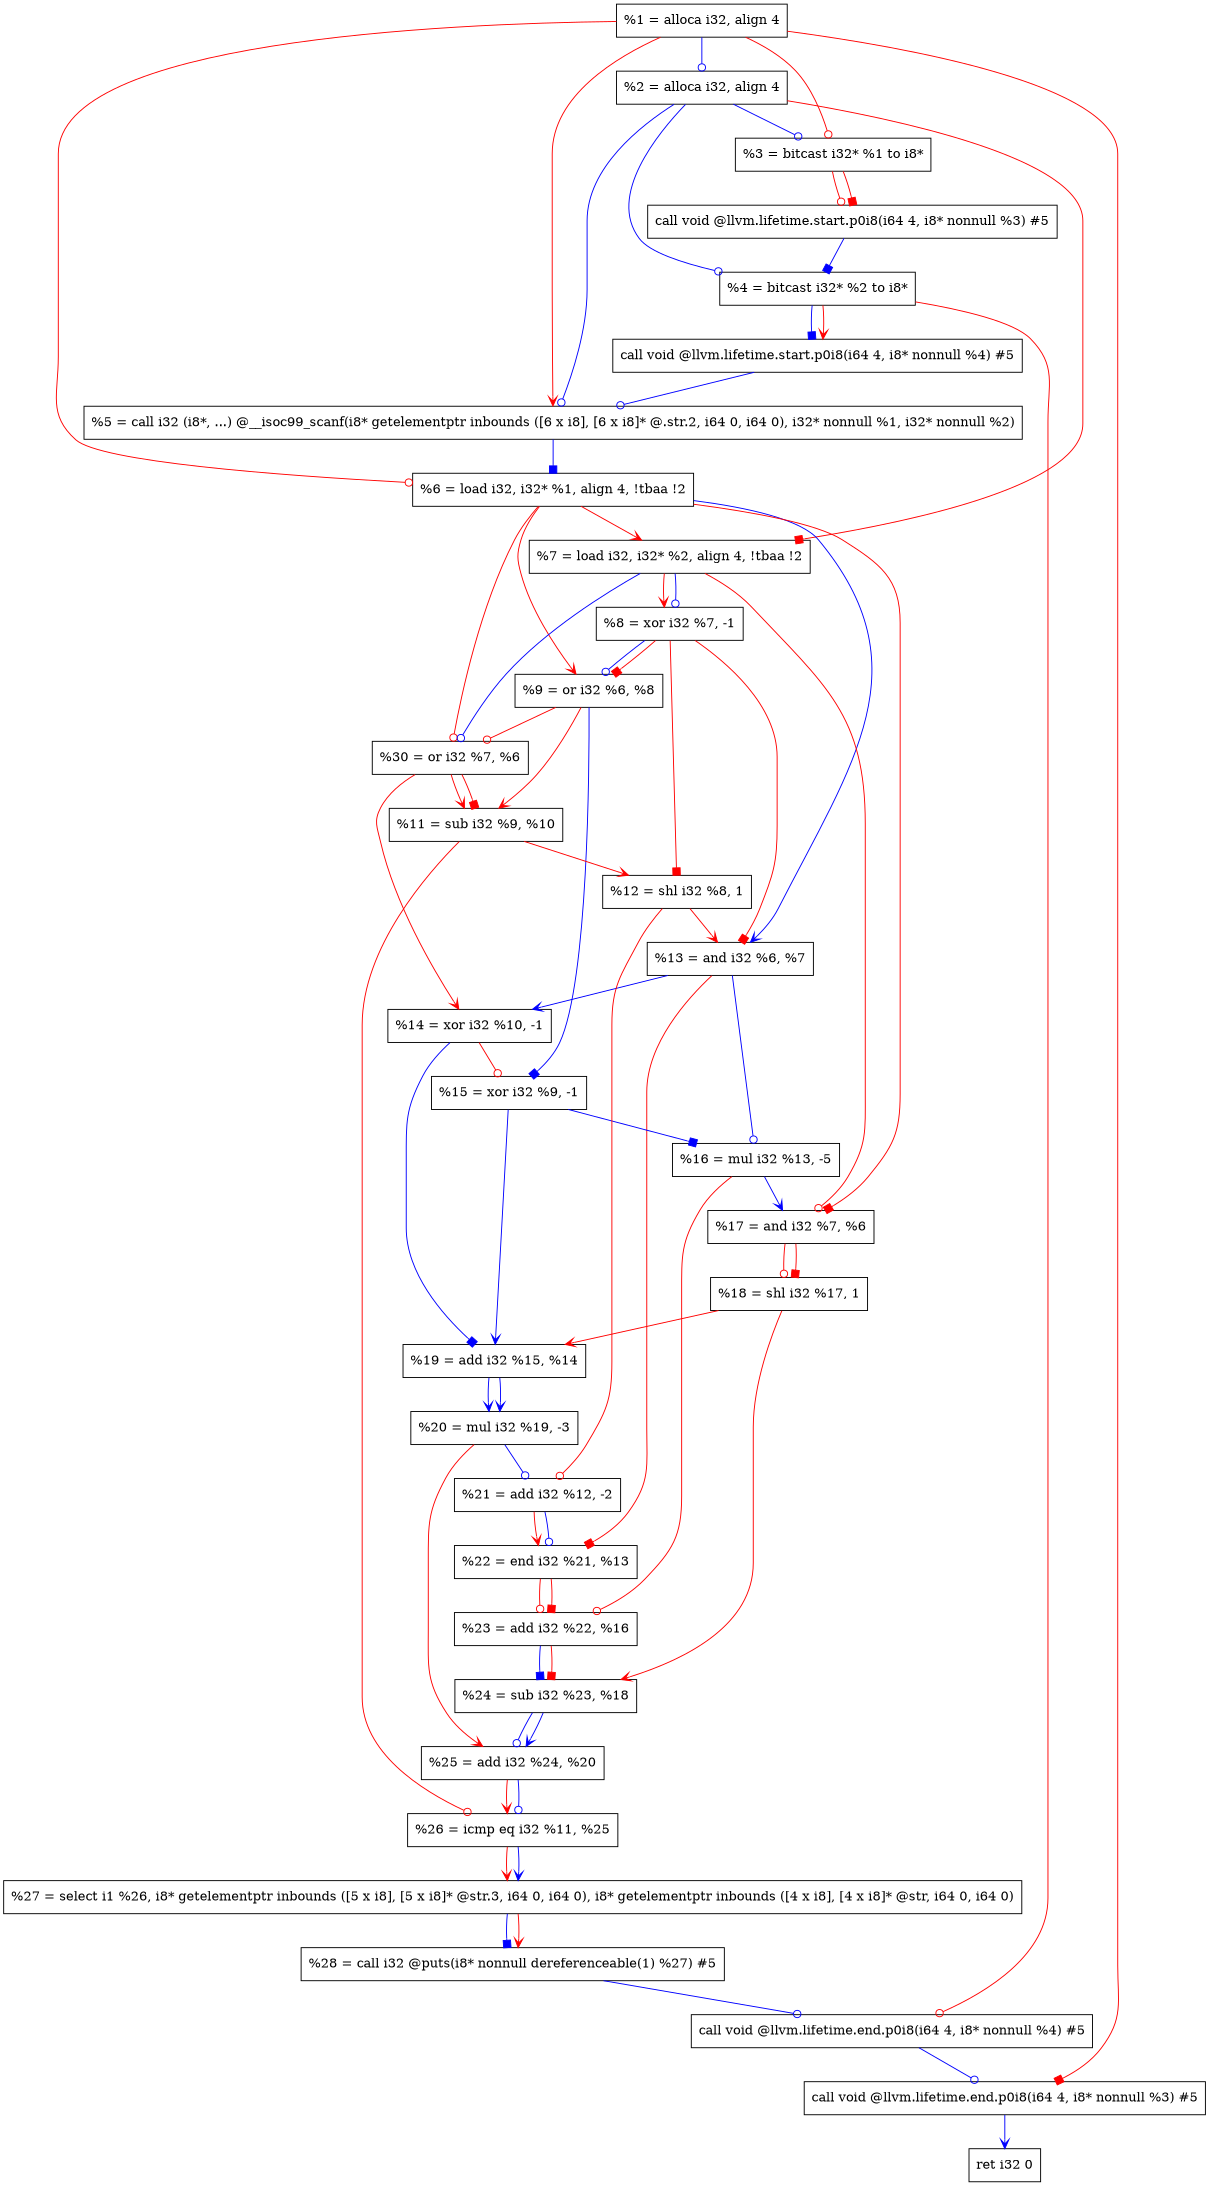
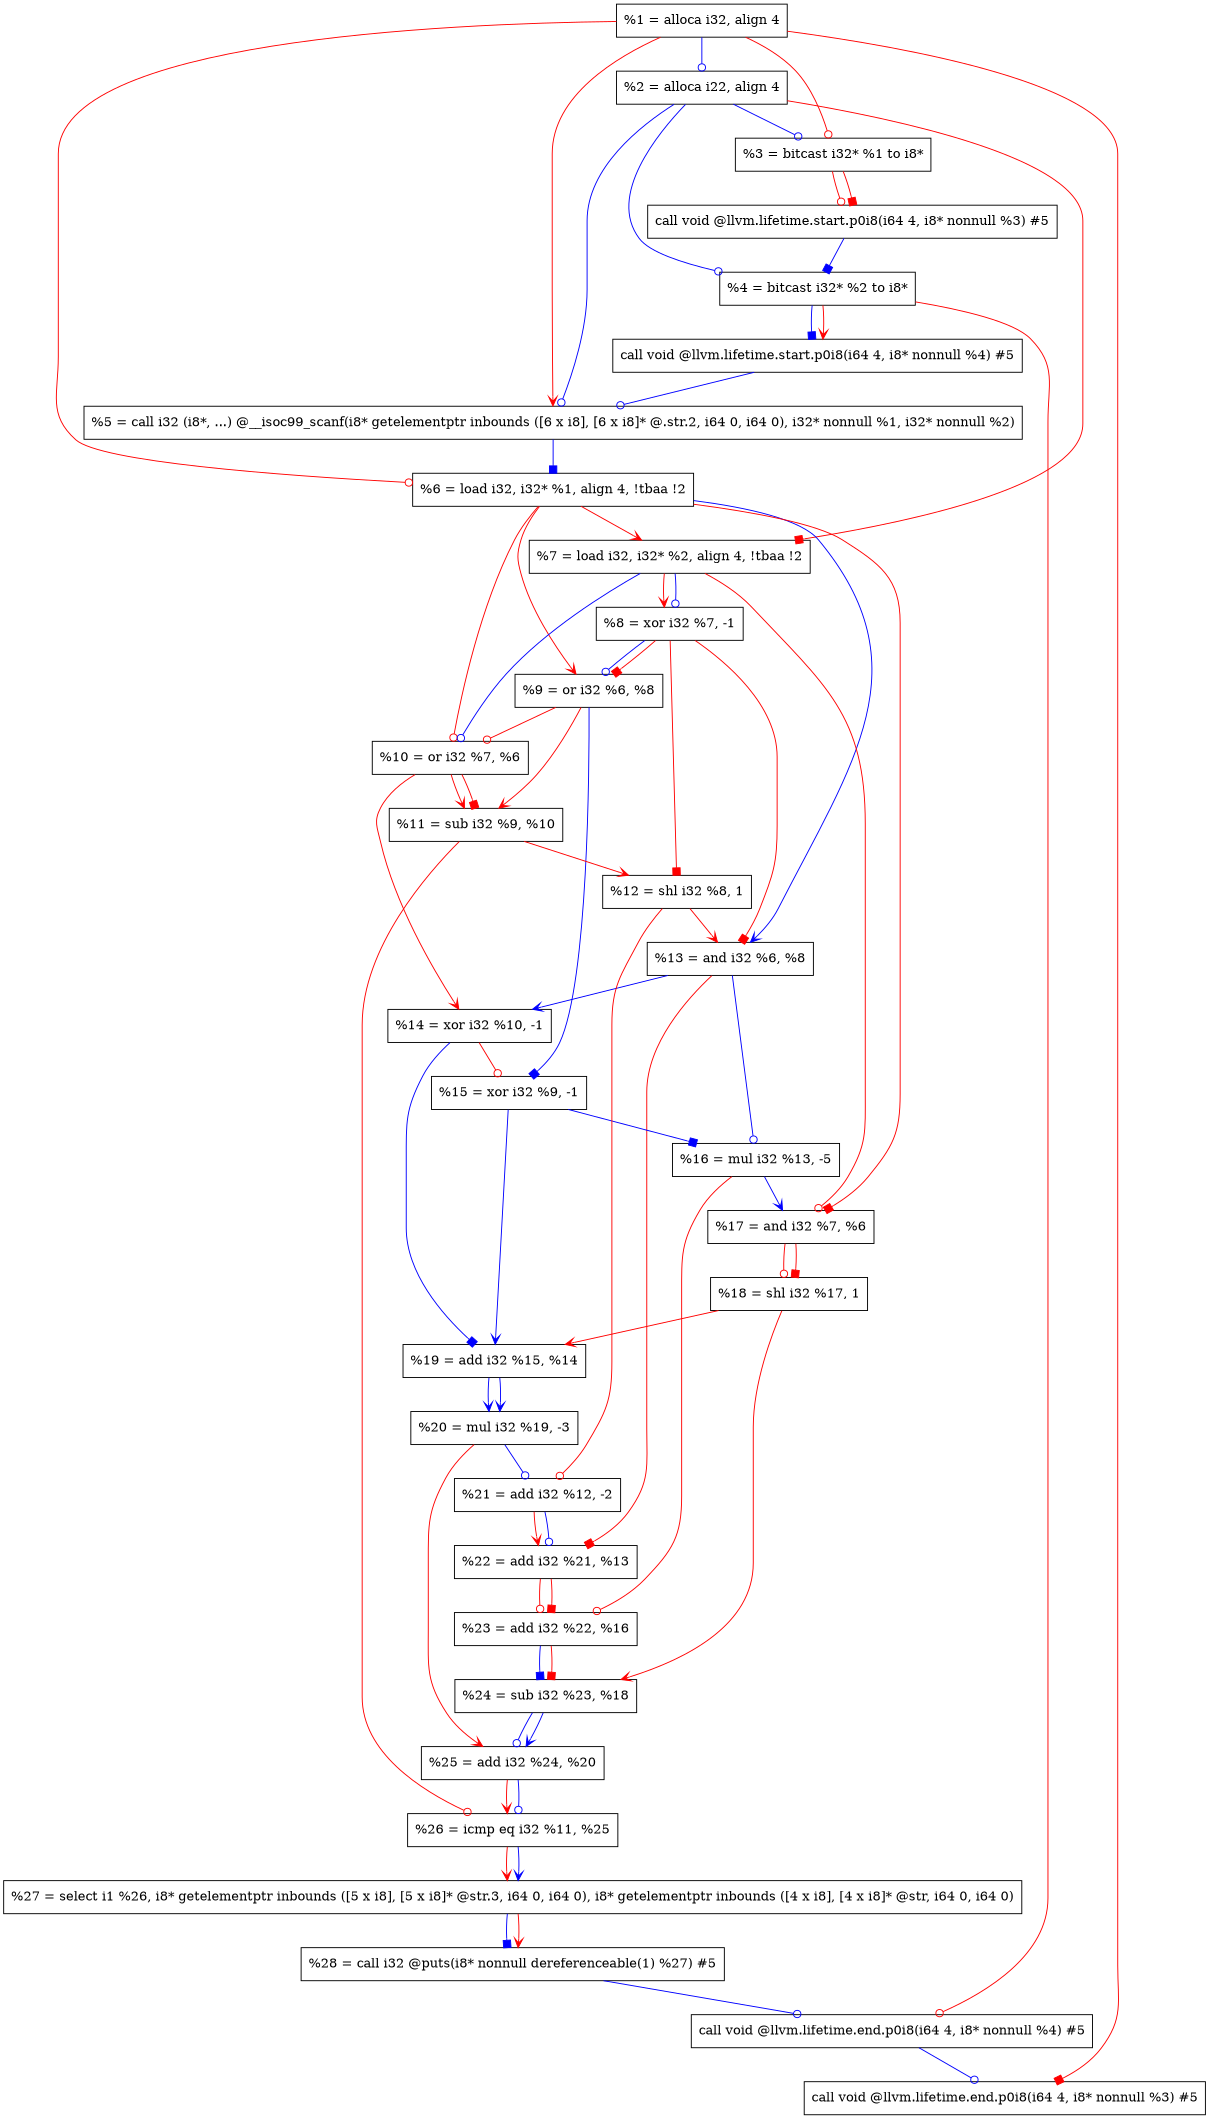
(702, 88) -> (702, 88)
(450, 758) -> (450, 758)
(730, 959) -> (730, 959)
(546, 1562) -> (546, 1562)
(1005, 2165) -> none
